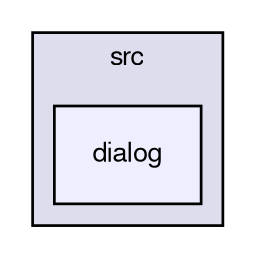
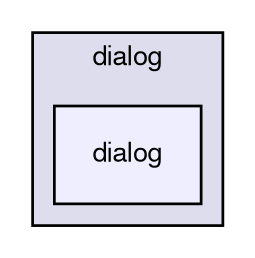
(128, 58) -> (128, 58)
